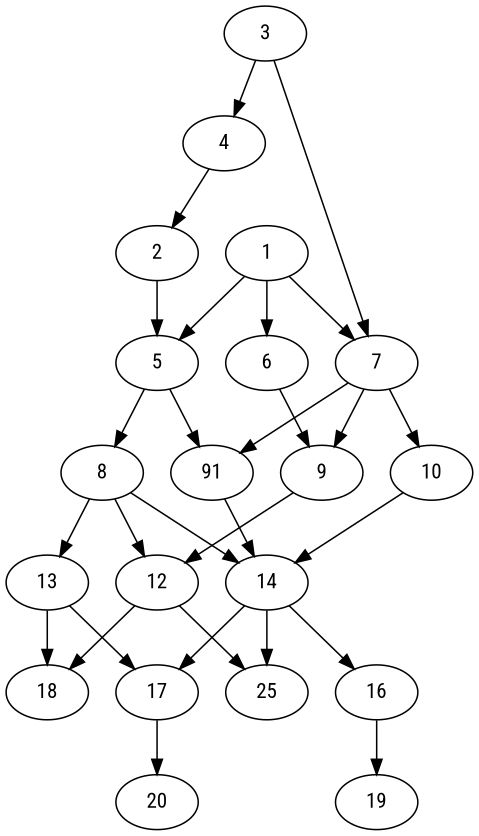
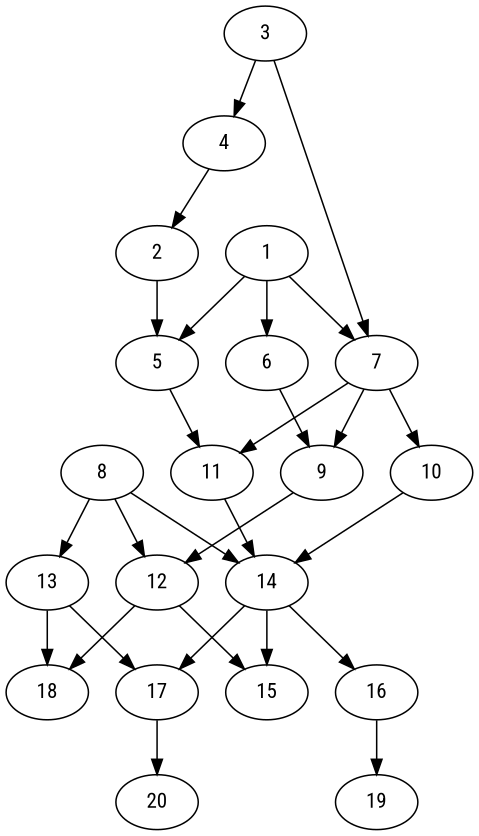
(133, 411) -> none
(212, 473) -> (212, 473)
(267, 692) -> (267, 692)
